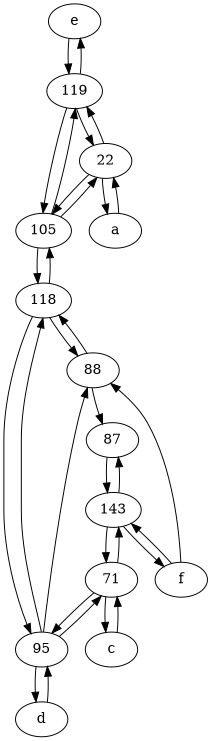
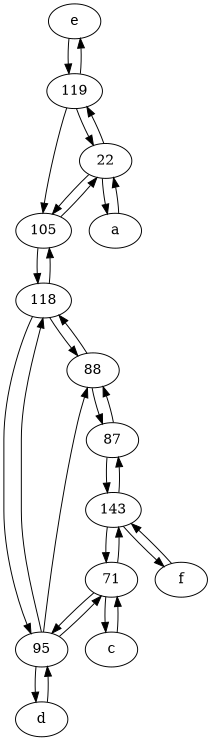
(64, 167) -> none
(166, 469) -> (110, 409)
